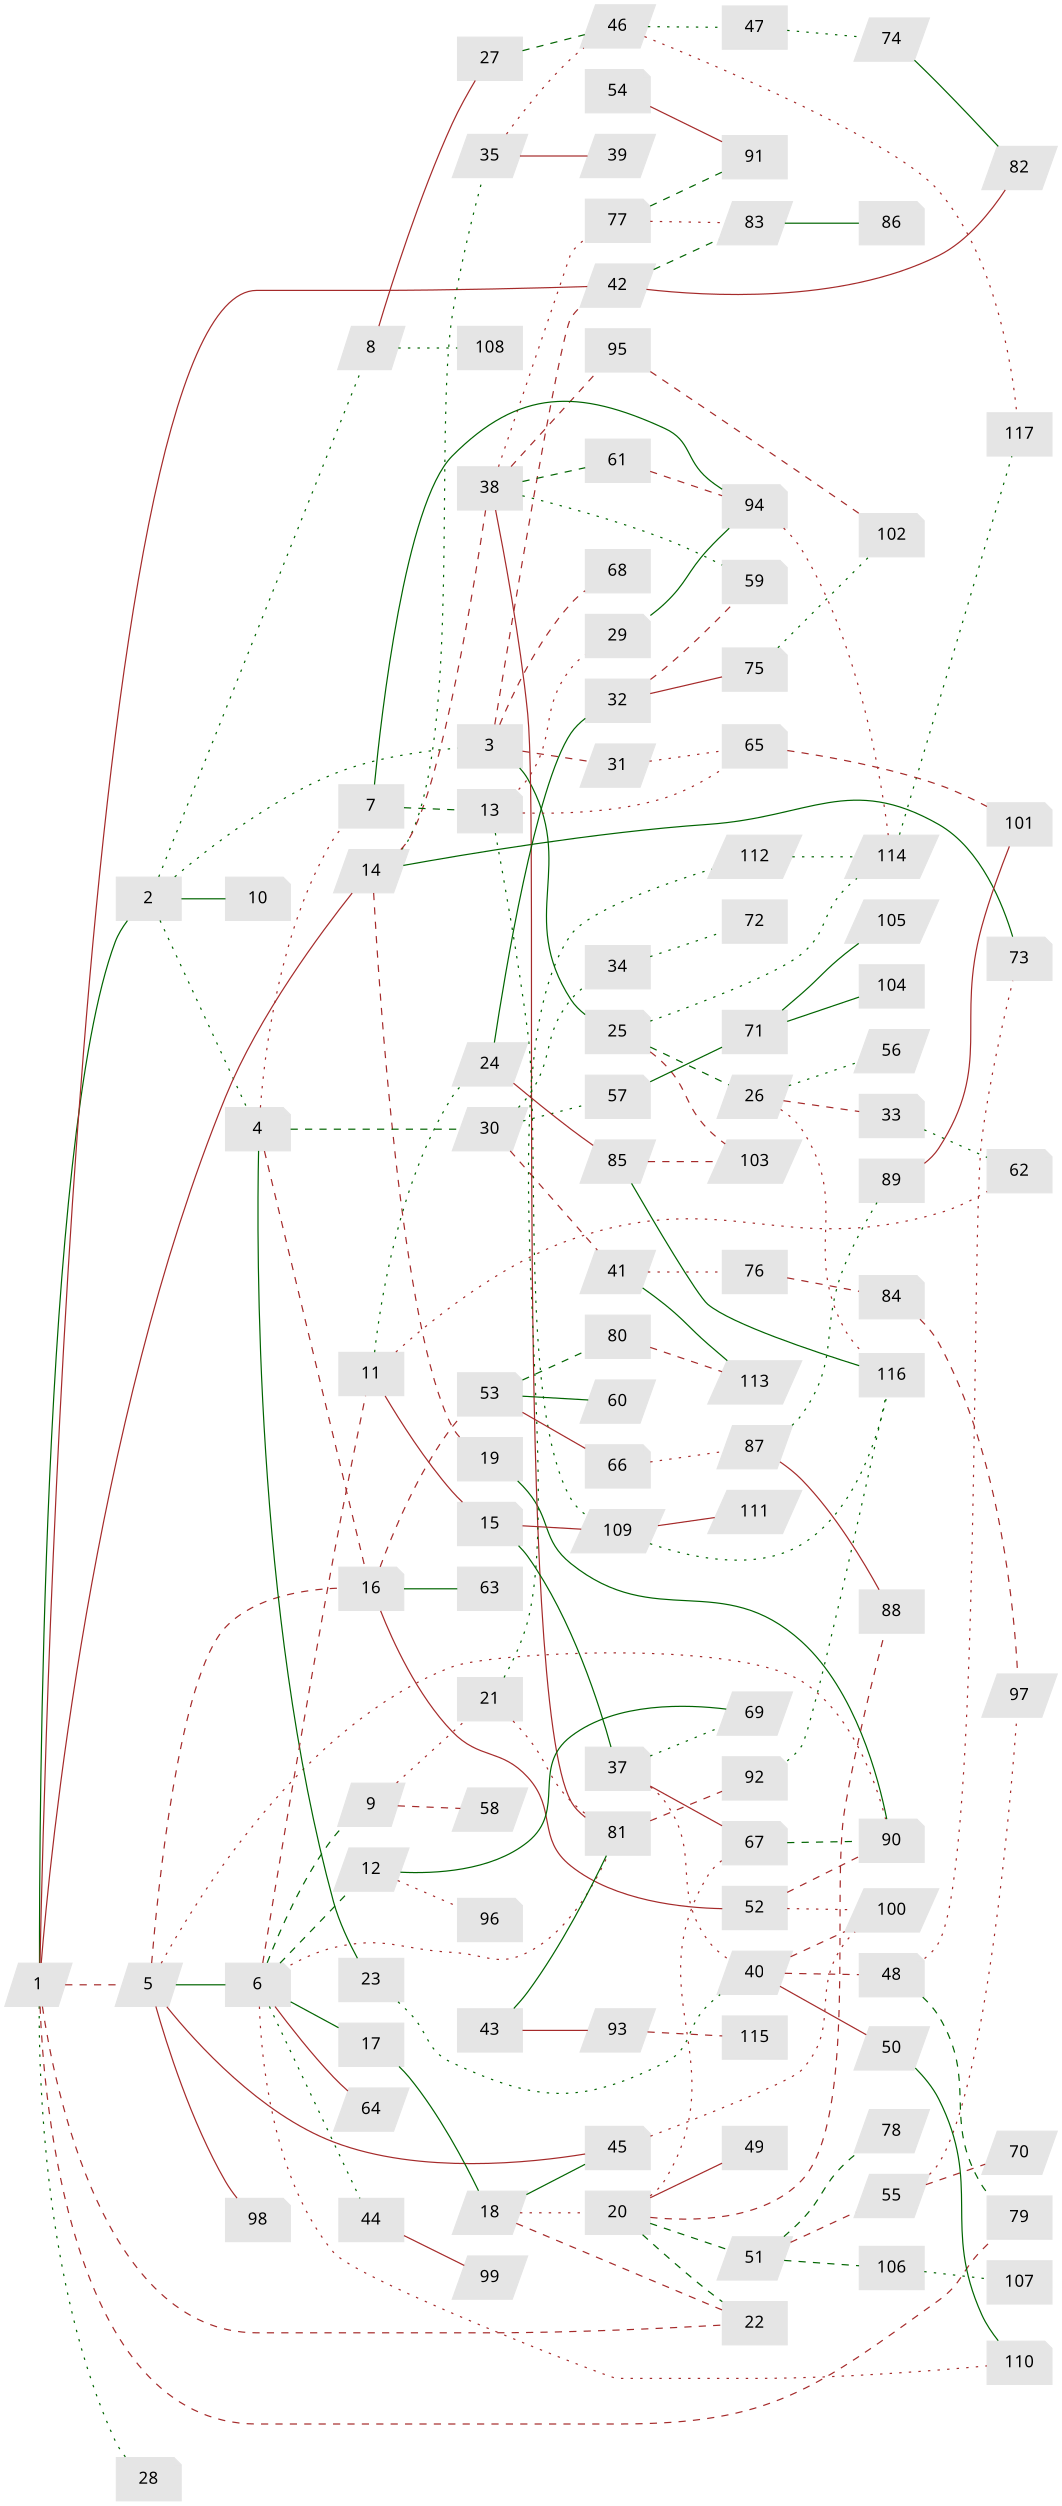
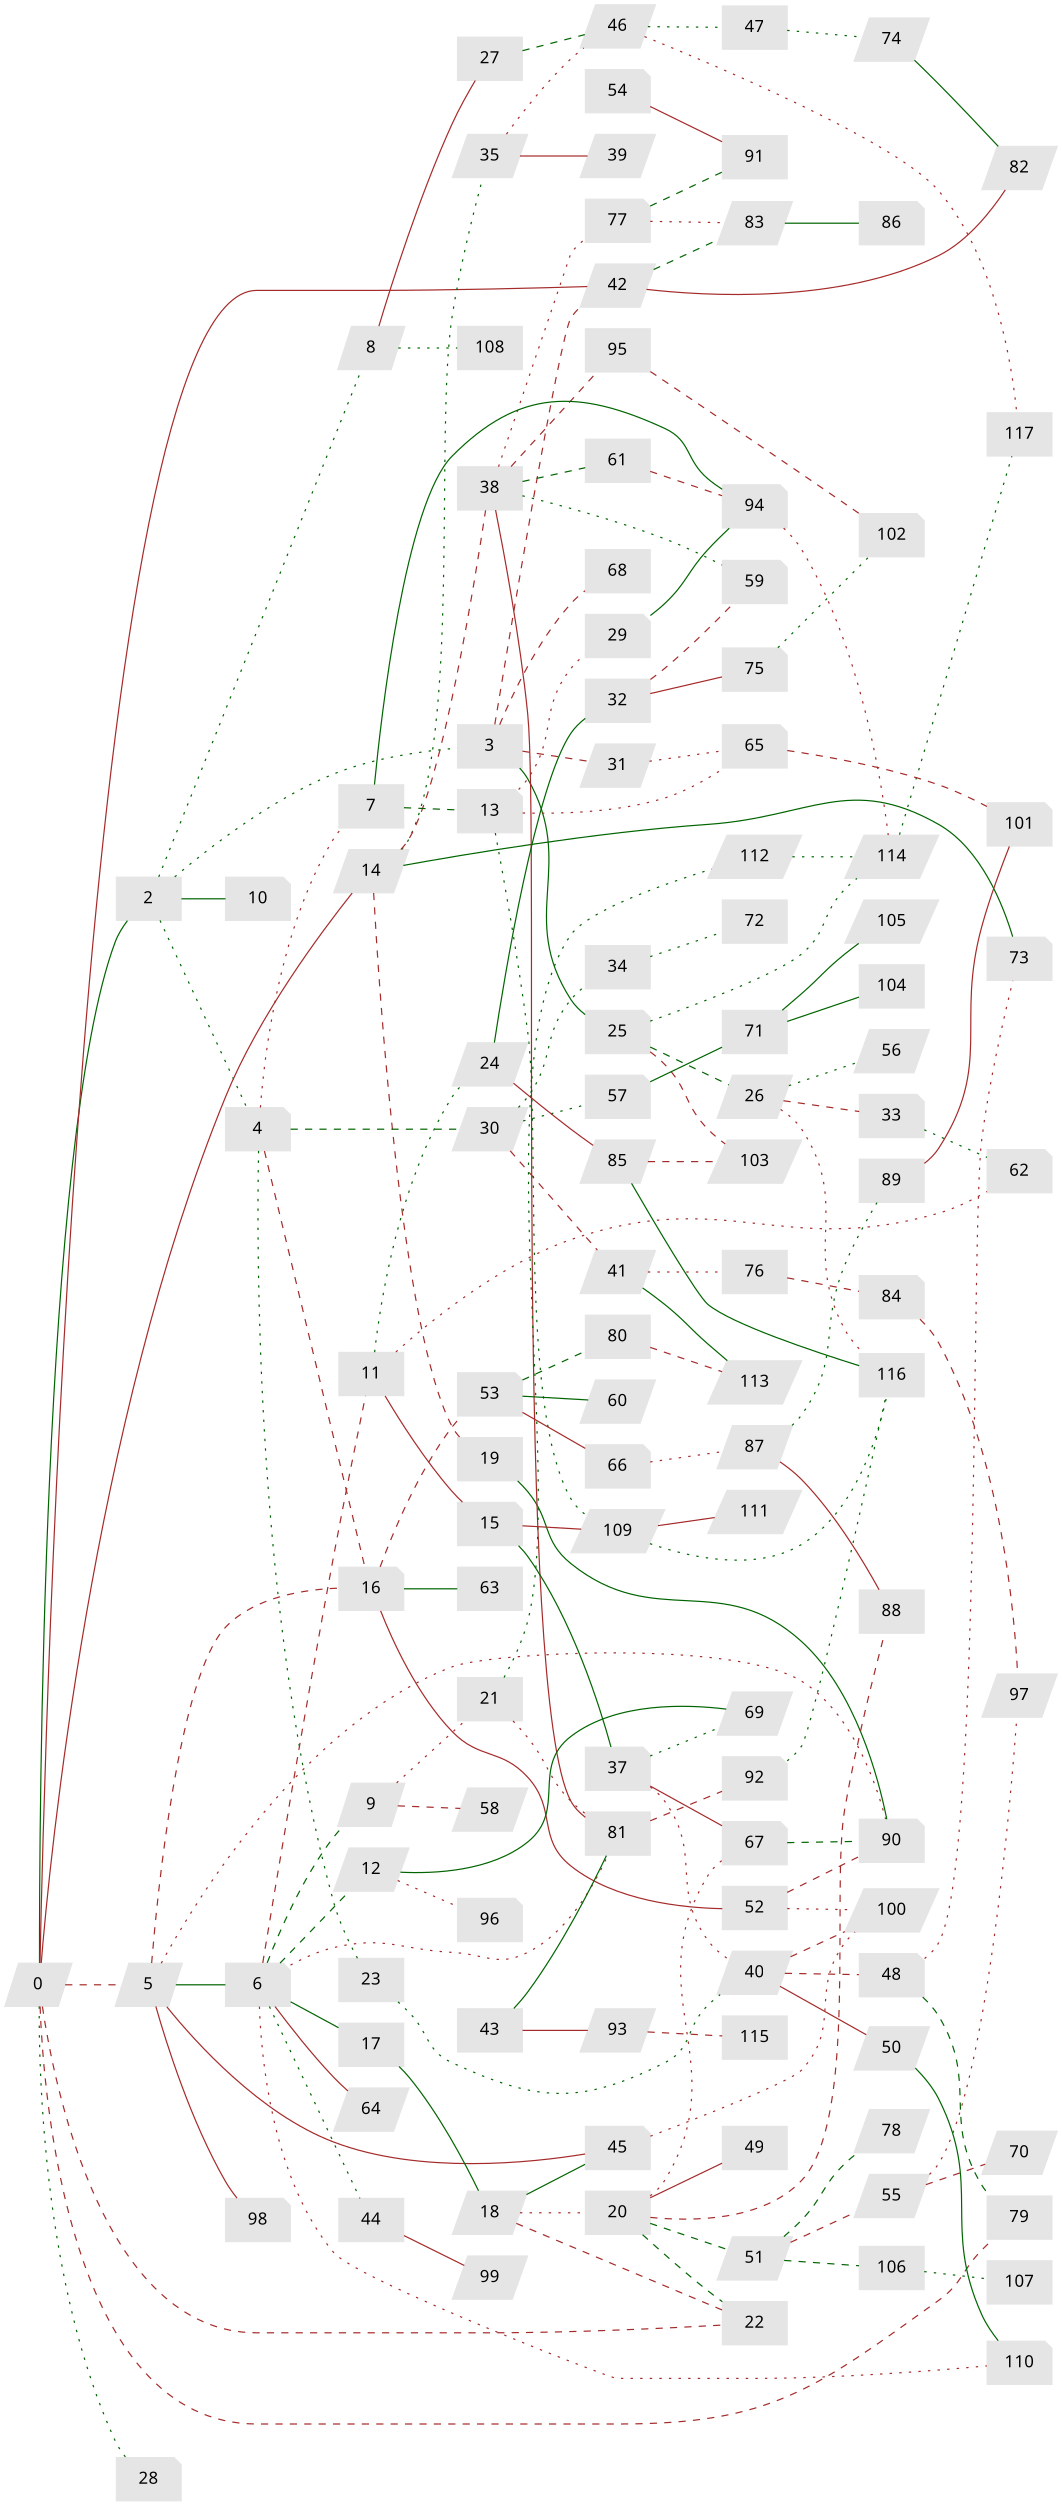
(274, 1560) -> (274, 1560)
(38, 1985) -> (38, 1985)
